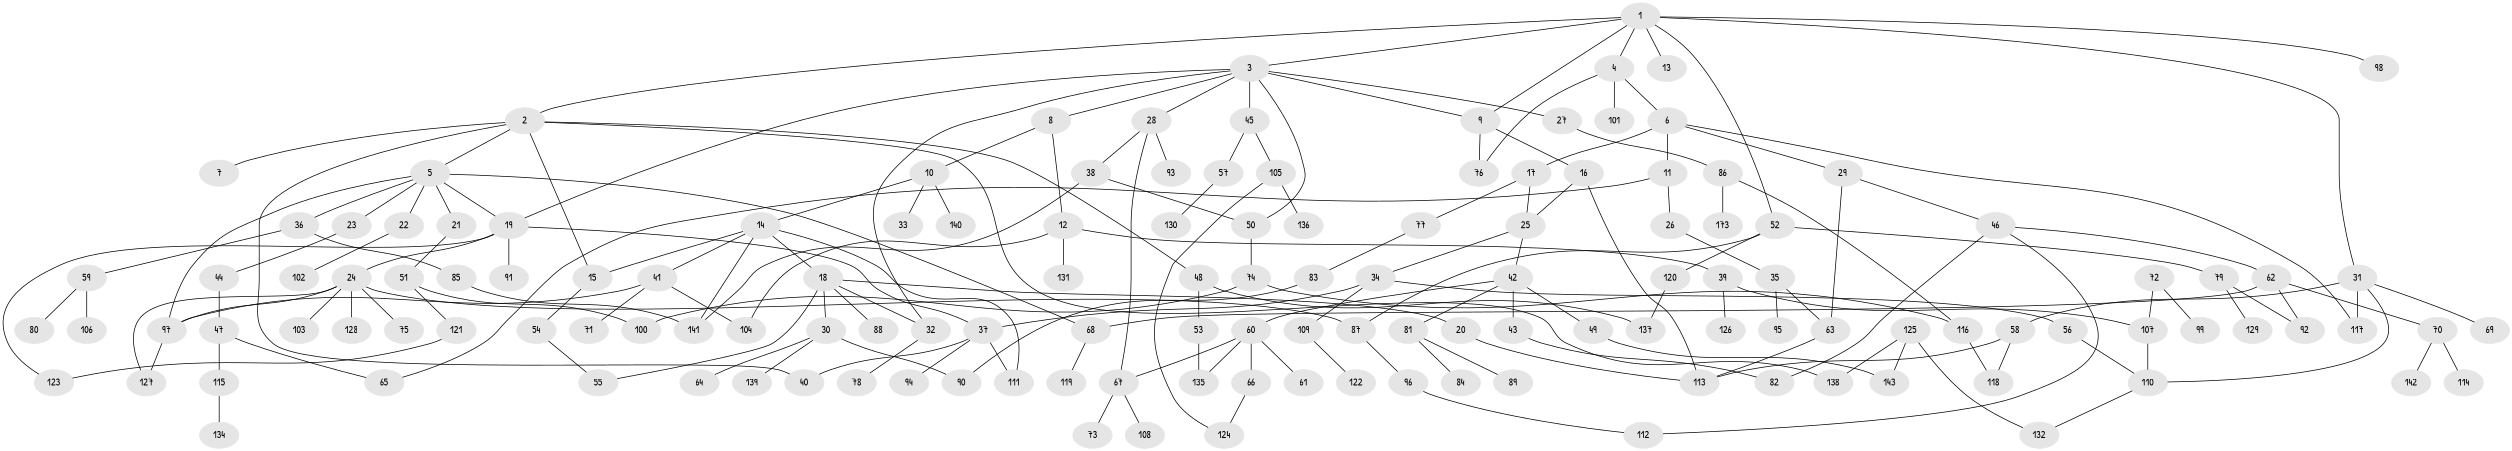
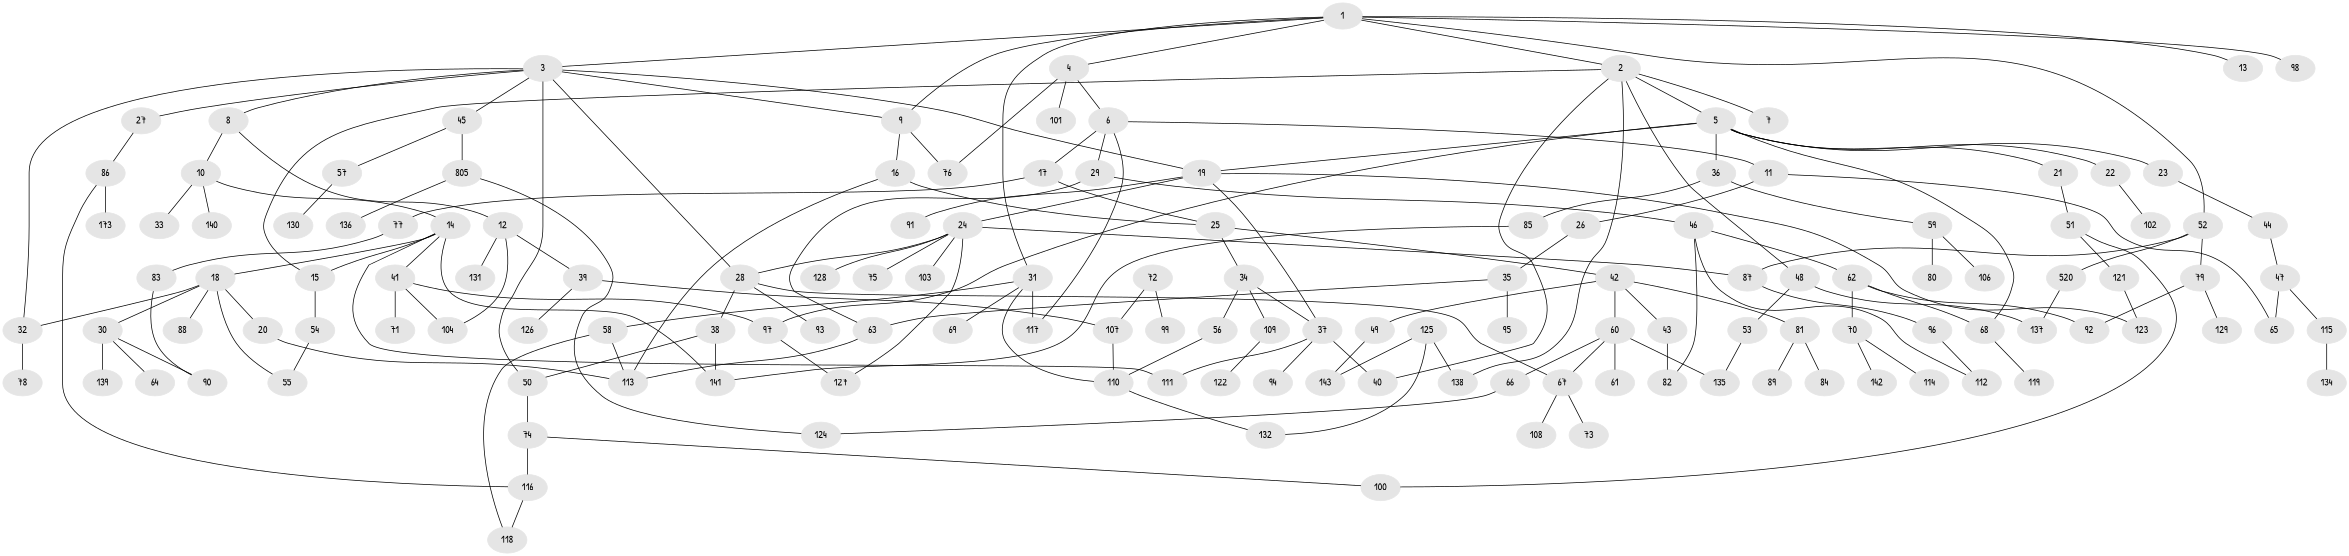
(1276, 173) -> (462, 173)
(1670, 278) -> (2066, 278)
(259, 304) -> (854, 256)
